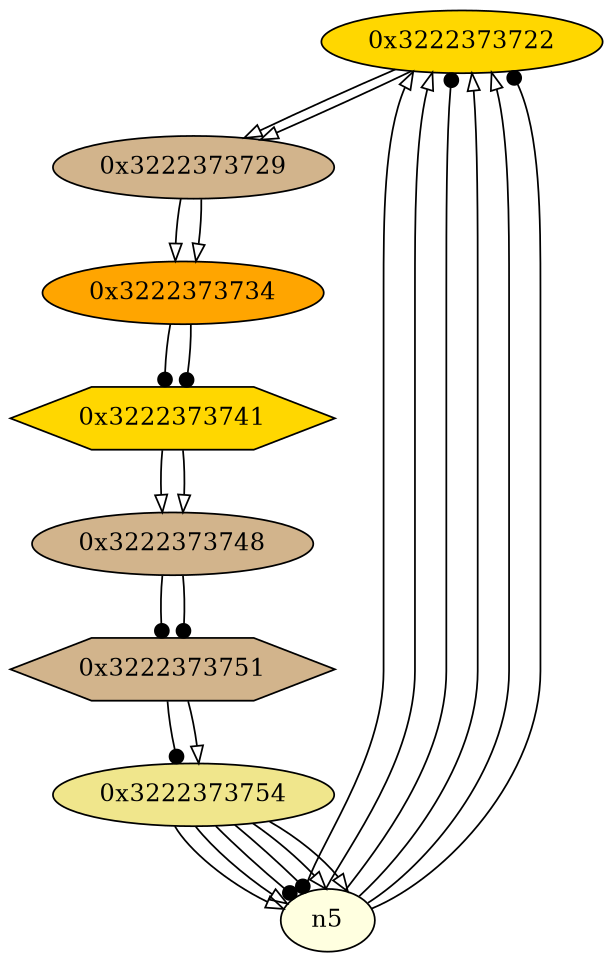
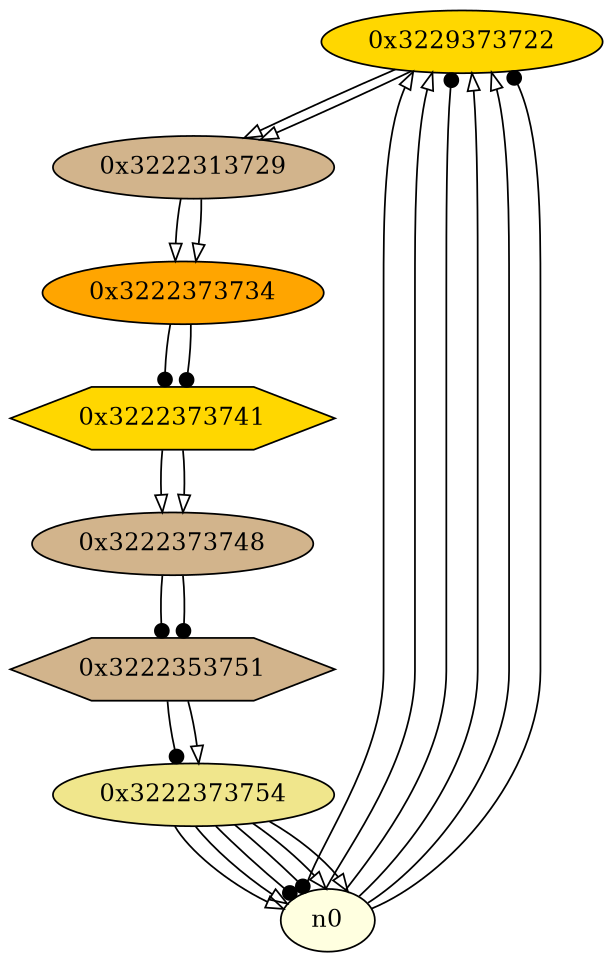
(462, 42) -> (462, 42)
(194, 167) -> (194, 167)
(173, 669) -> (173, 669)
(328, 920) -> (328, 920)
